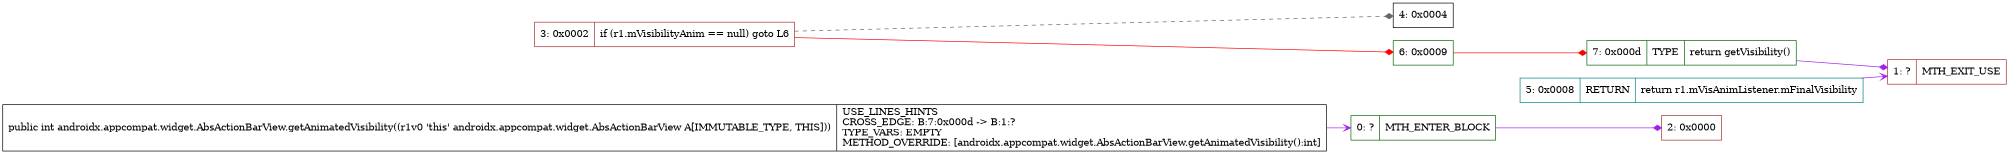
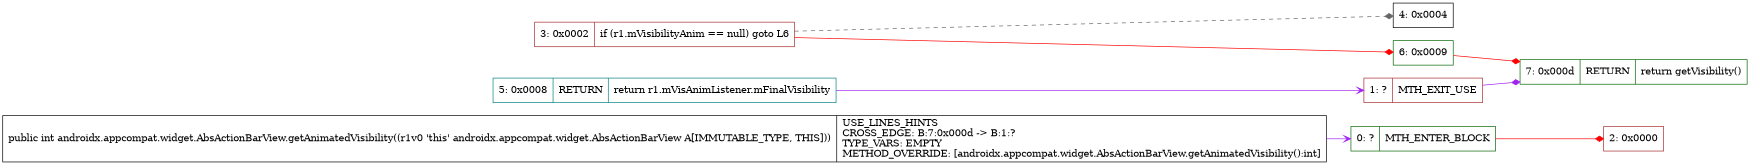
(1666, 53) -> (1608, 72)
(1838, 64) -> (1497, 84)
(1574, 128) -> (1545, 139)
